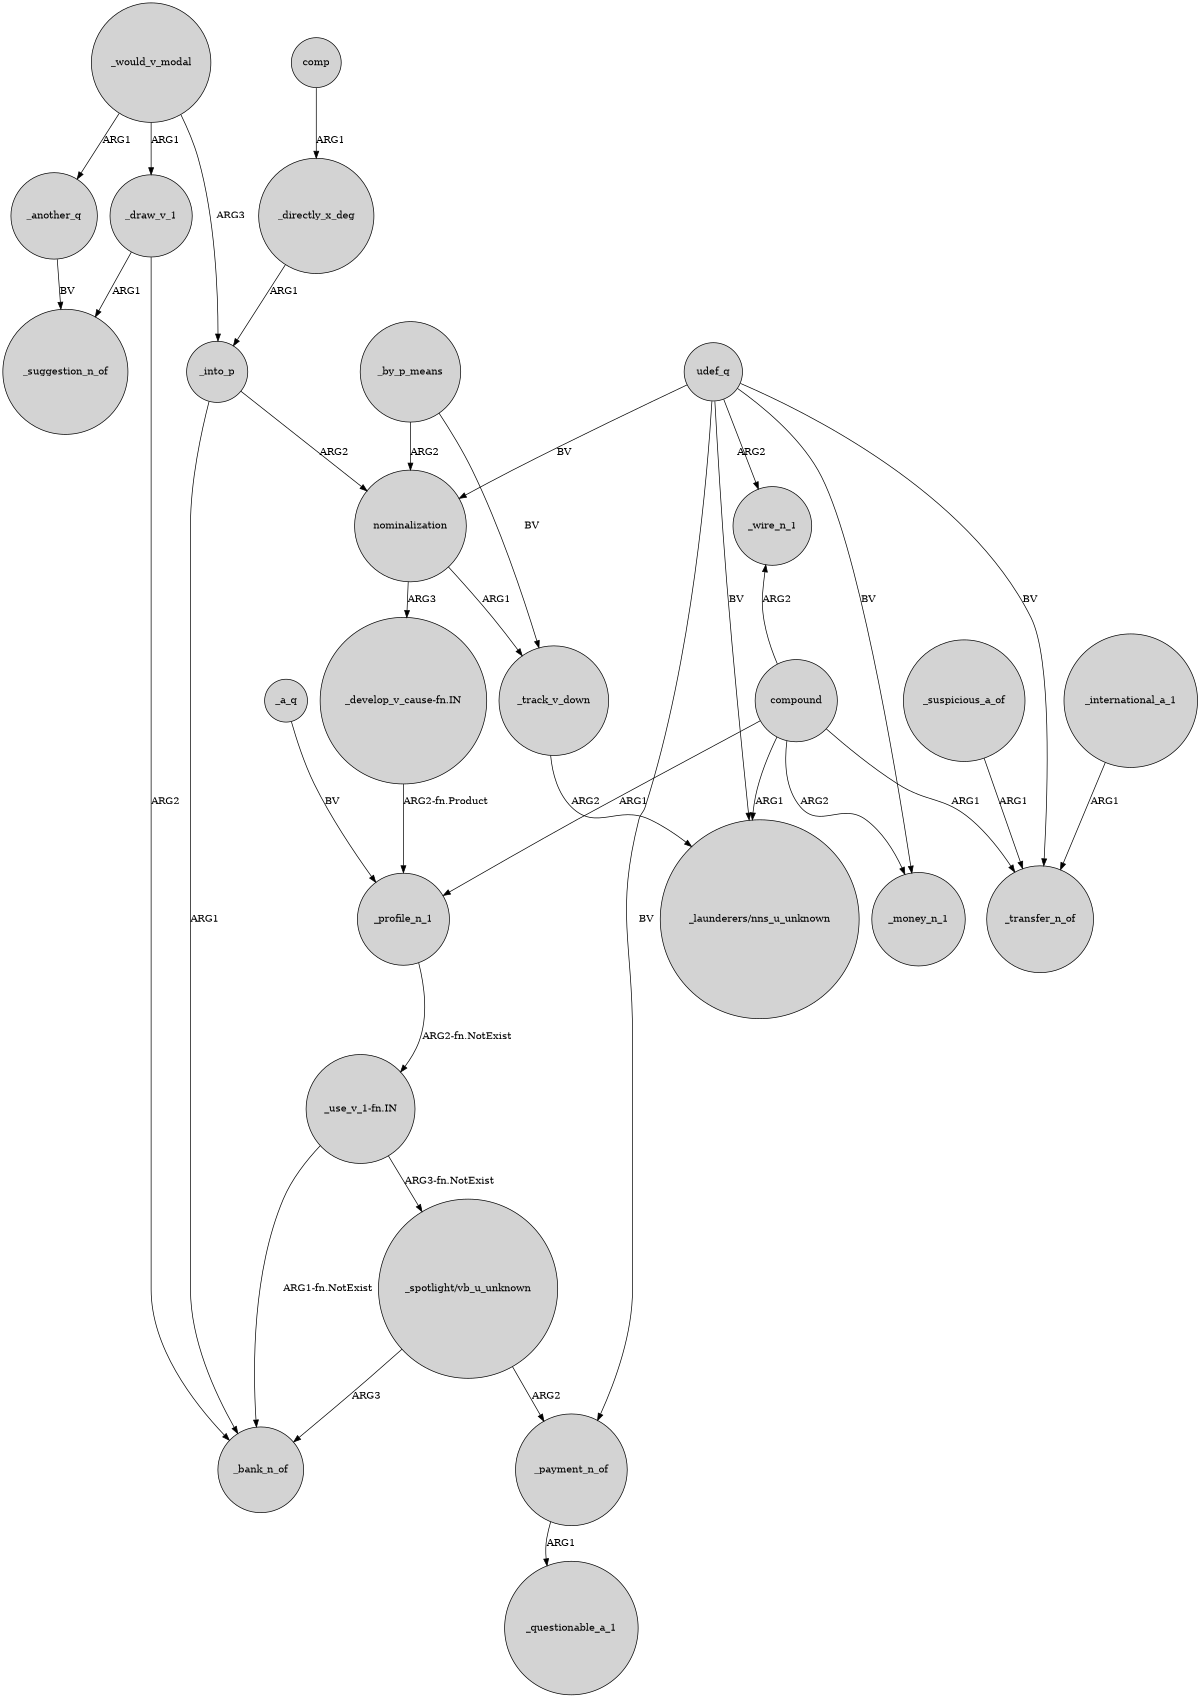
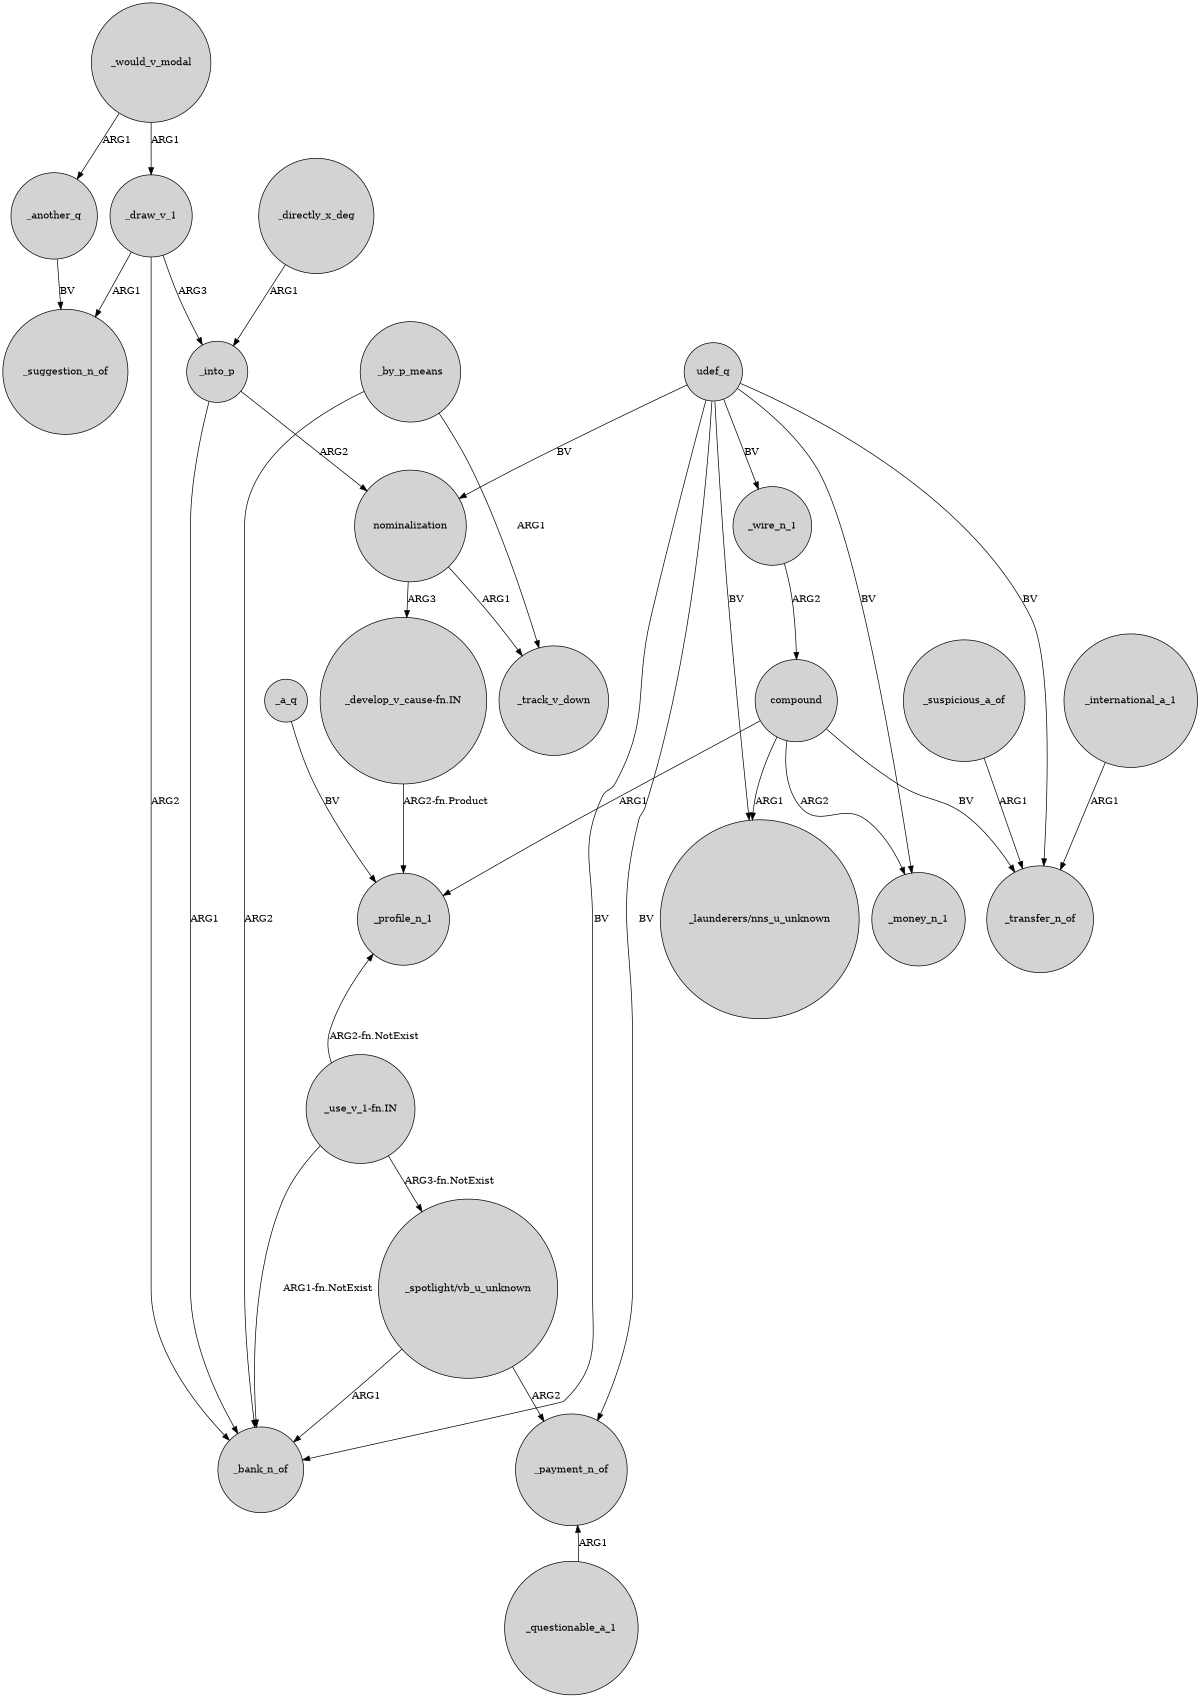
(316, 63) -> none
(211, 222) -> (179, 298)
(410, 443) -> (245, 879)
(752, 452) -> (752, 452)
(532, 526) -> (532, 526)
(764, 619) -> (793, 608)
(966, 802) -> (966, 802)
(602, 818) -> none
(424, 1017) -> (339, 1008)
none -> (592, 1025)
(367, 1396) -> (367, 1396)
(547, 1540) -> (579, 1547)
